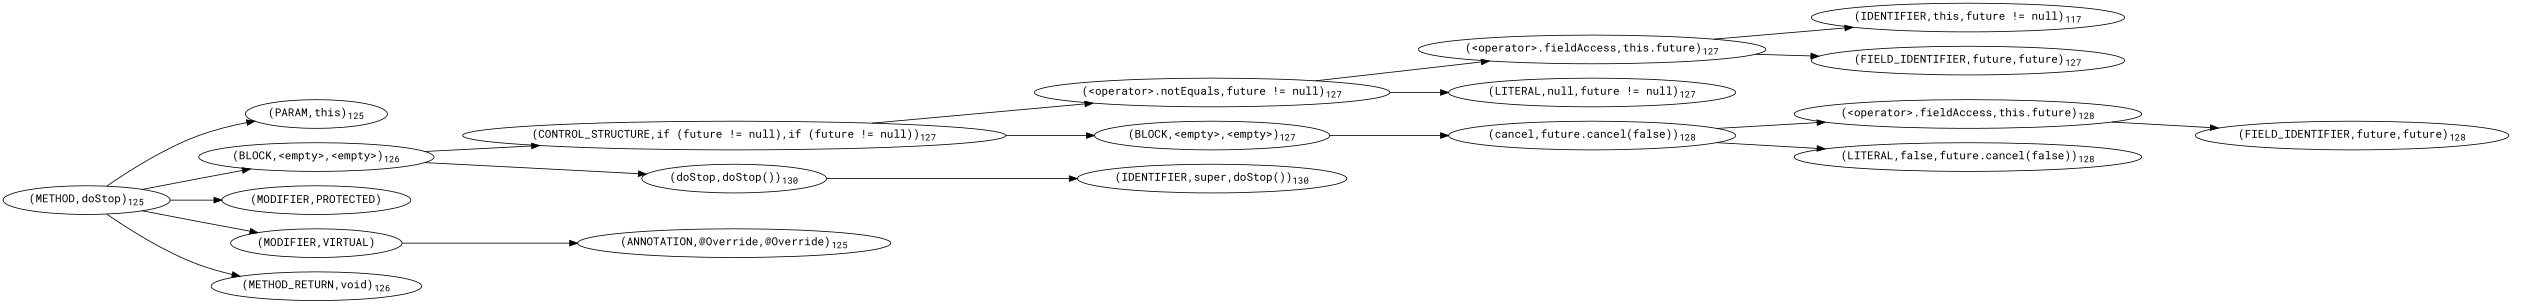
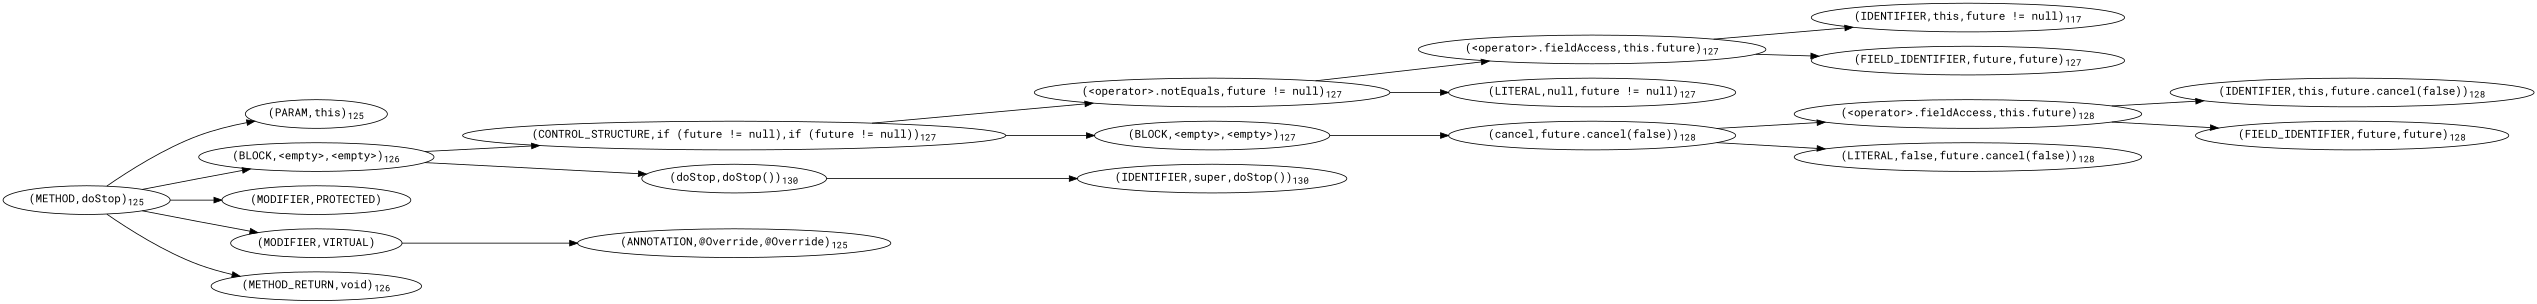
none -> (2352, 92)
